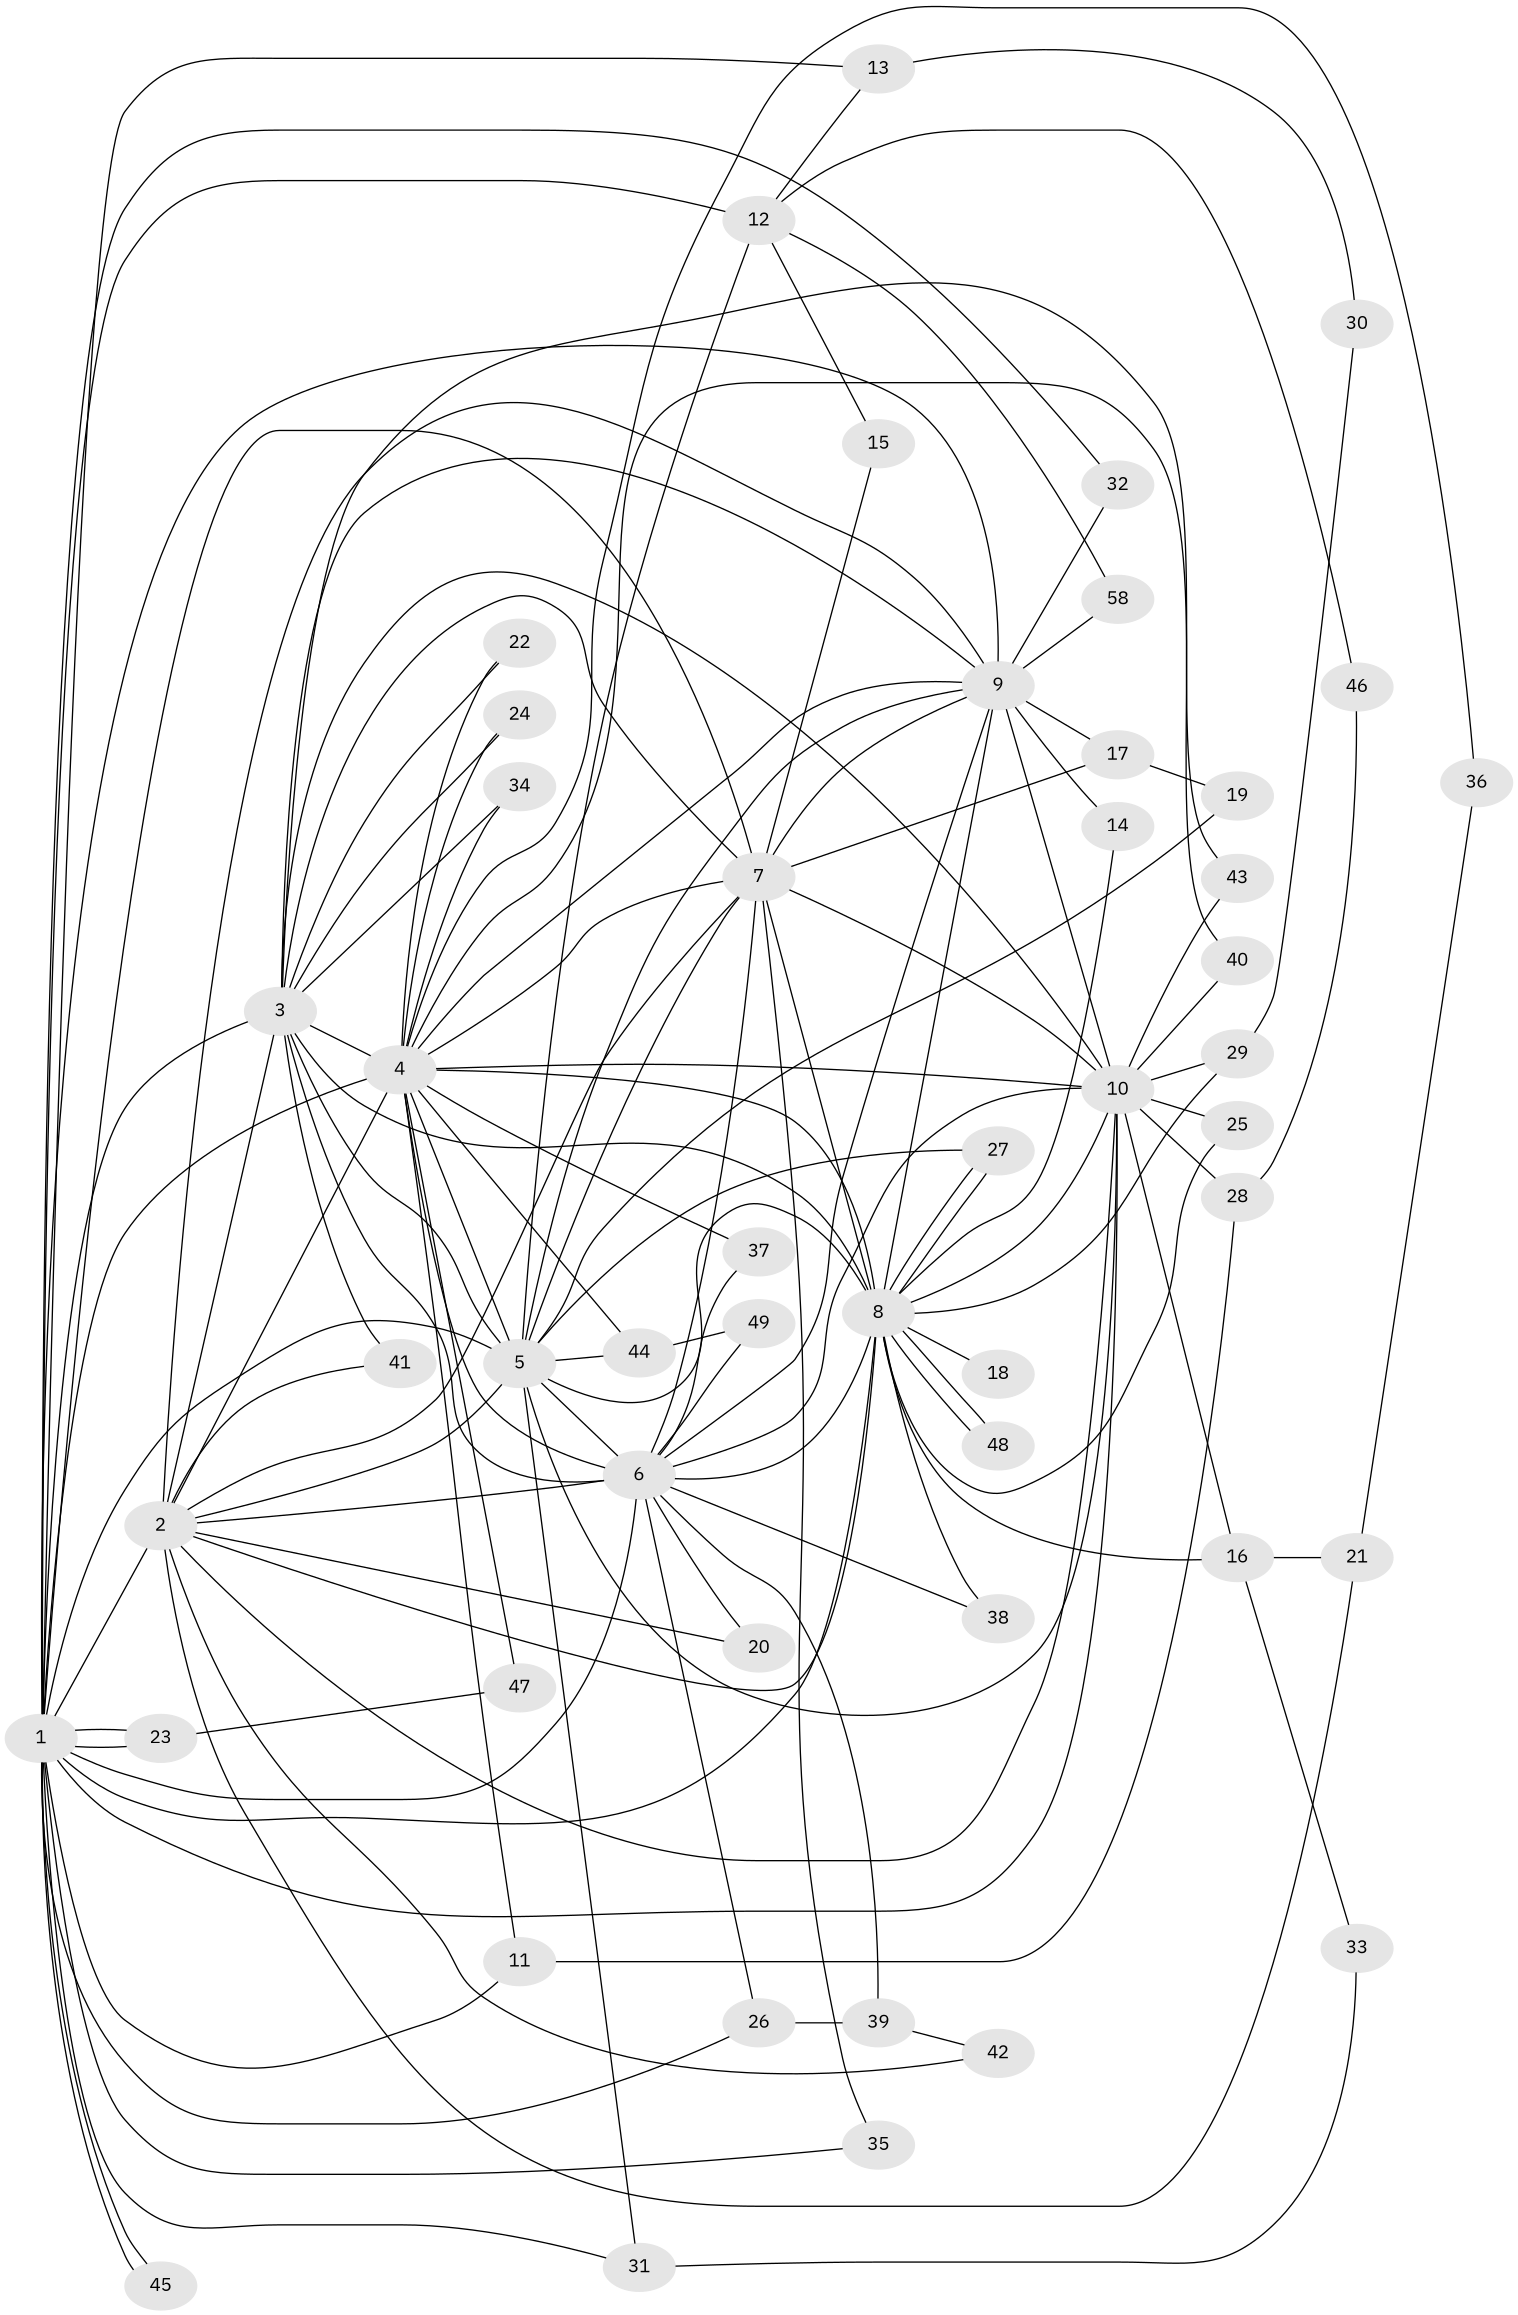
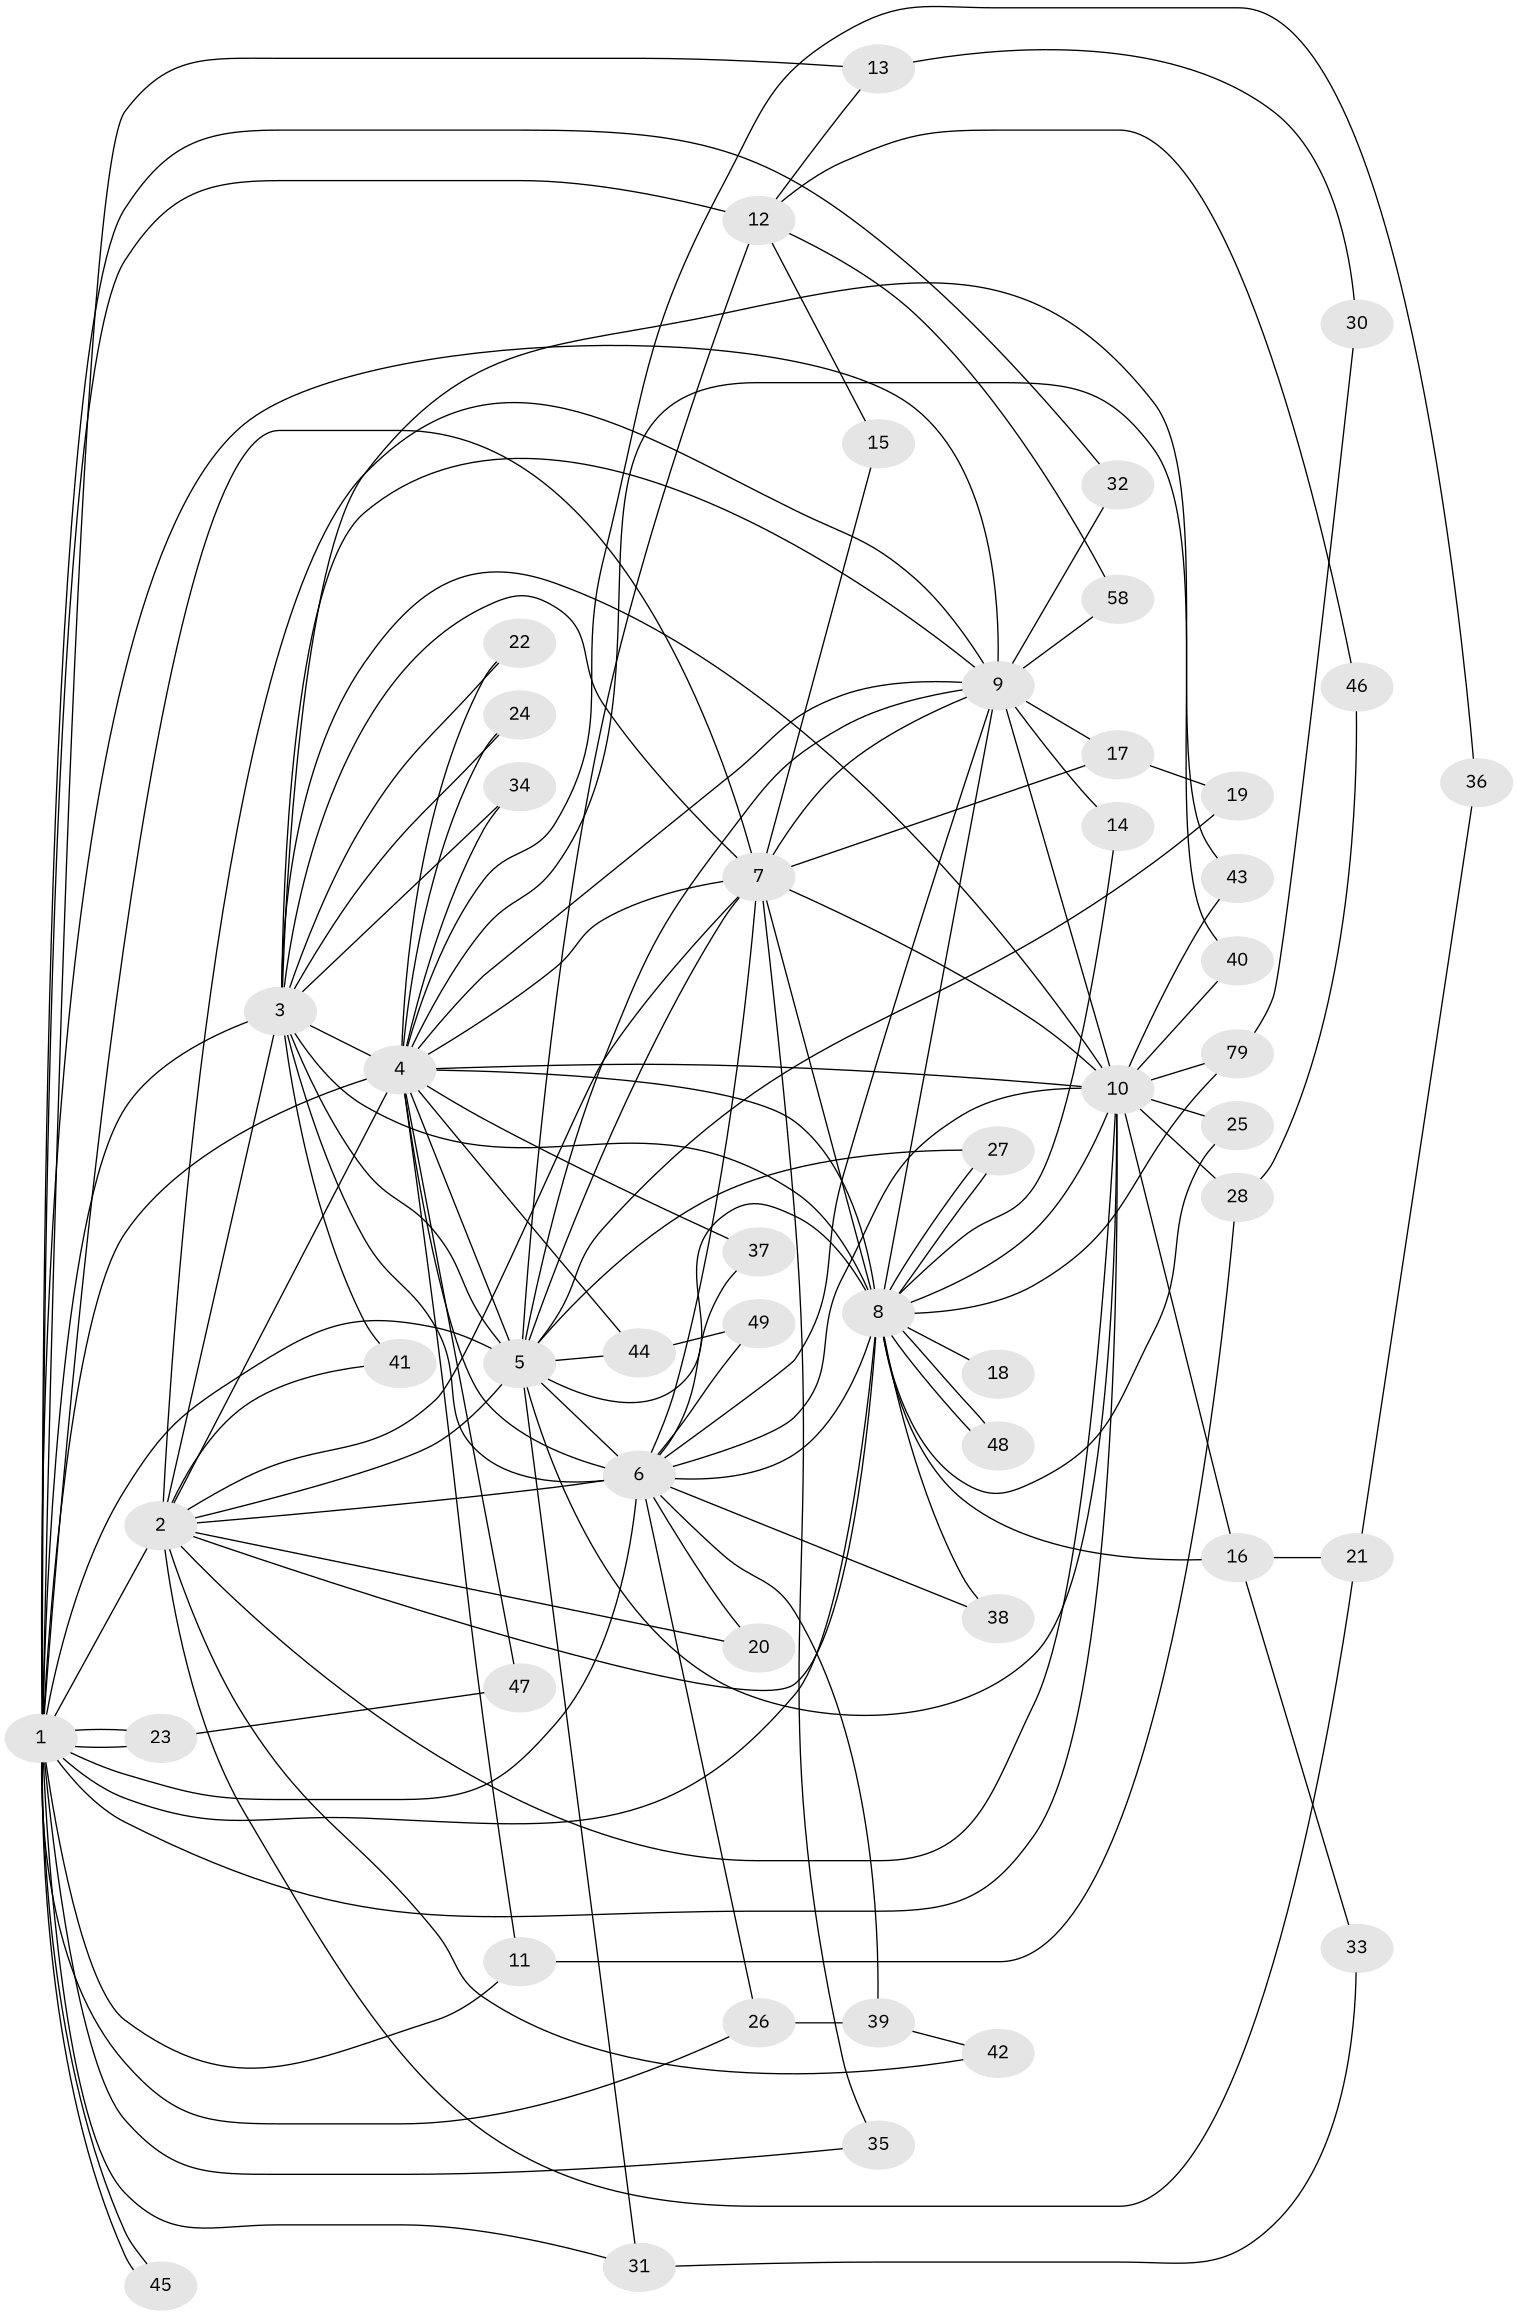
(1237, 1054) -> (1237, 1054)
